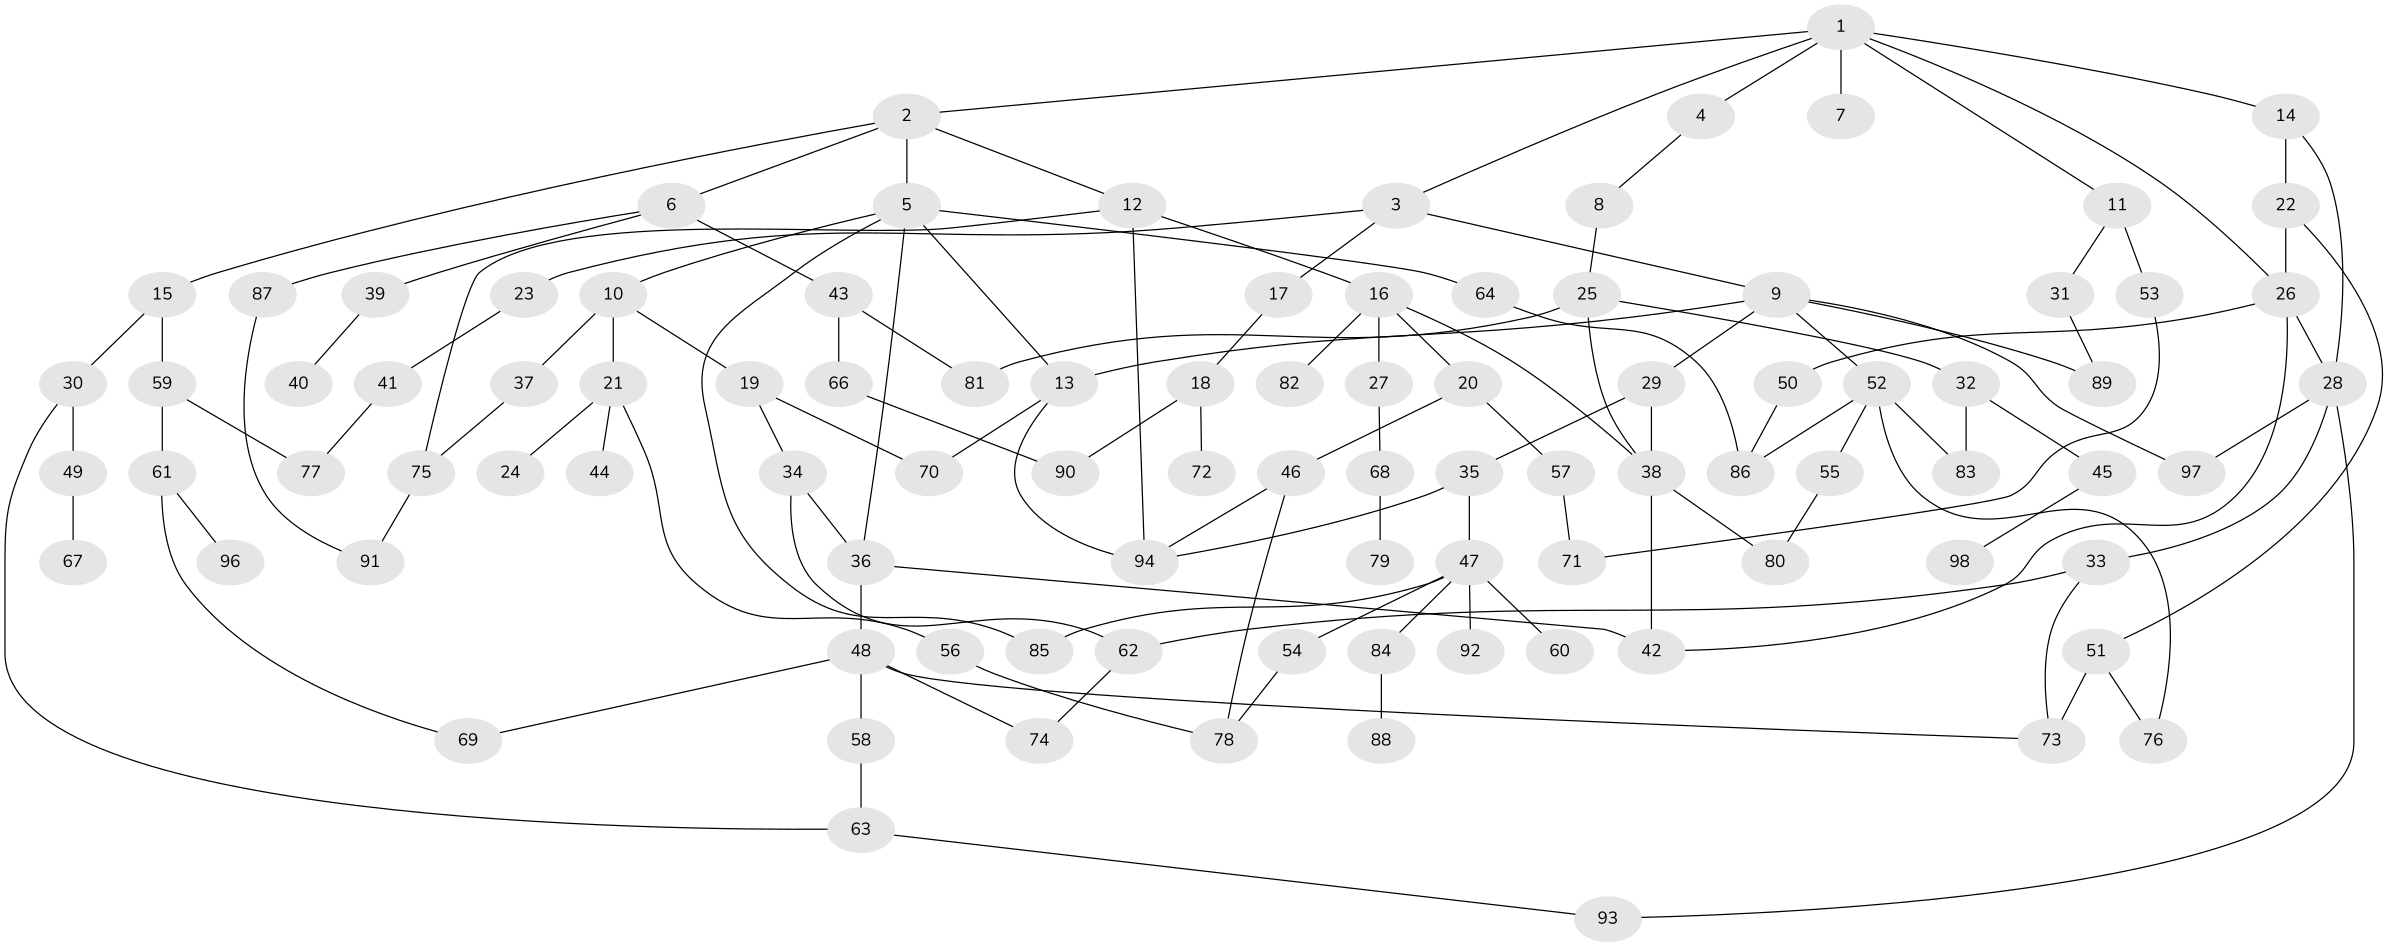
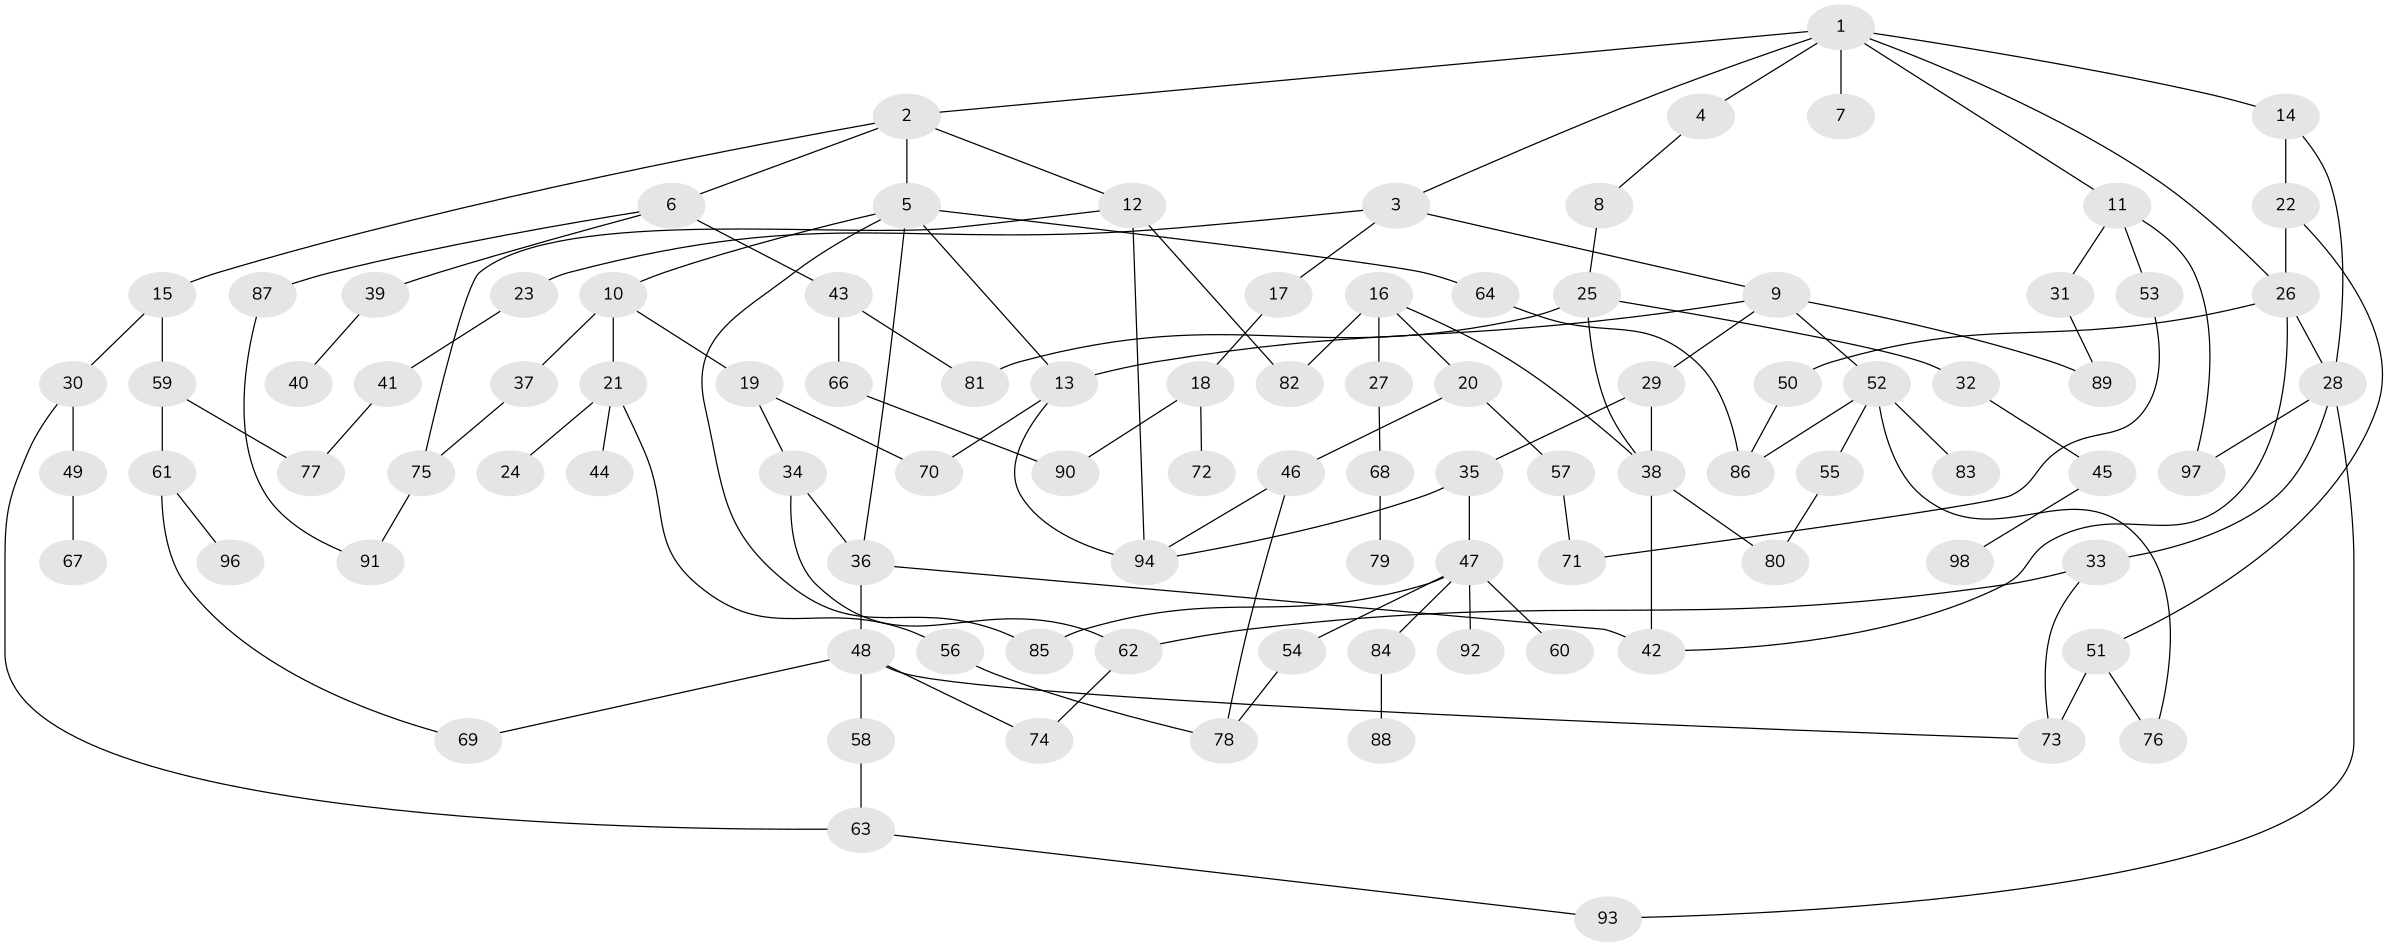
(1289, 261) -> (1211, 295)
(1999, 356) -> (2208, 324)
(1966, 429) -> none
